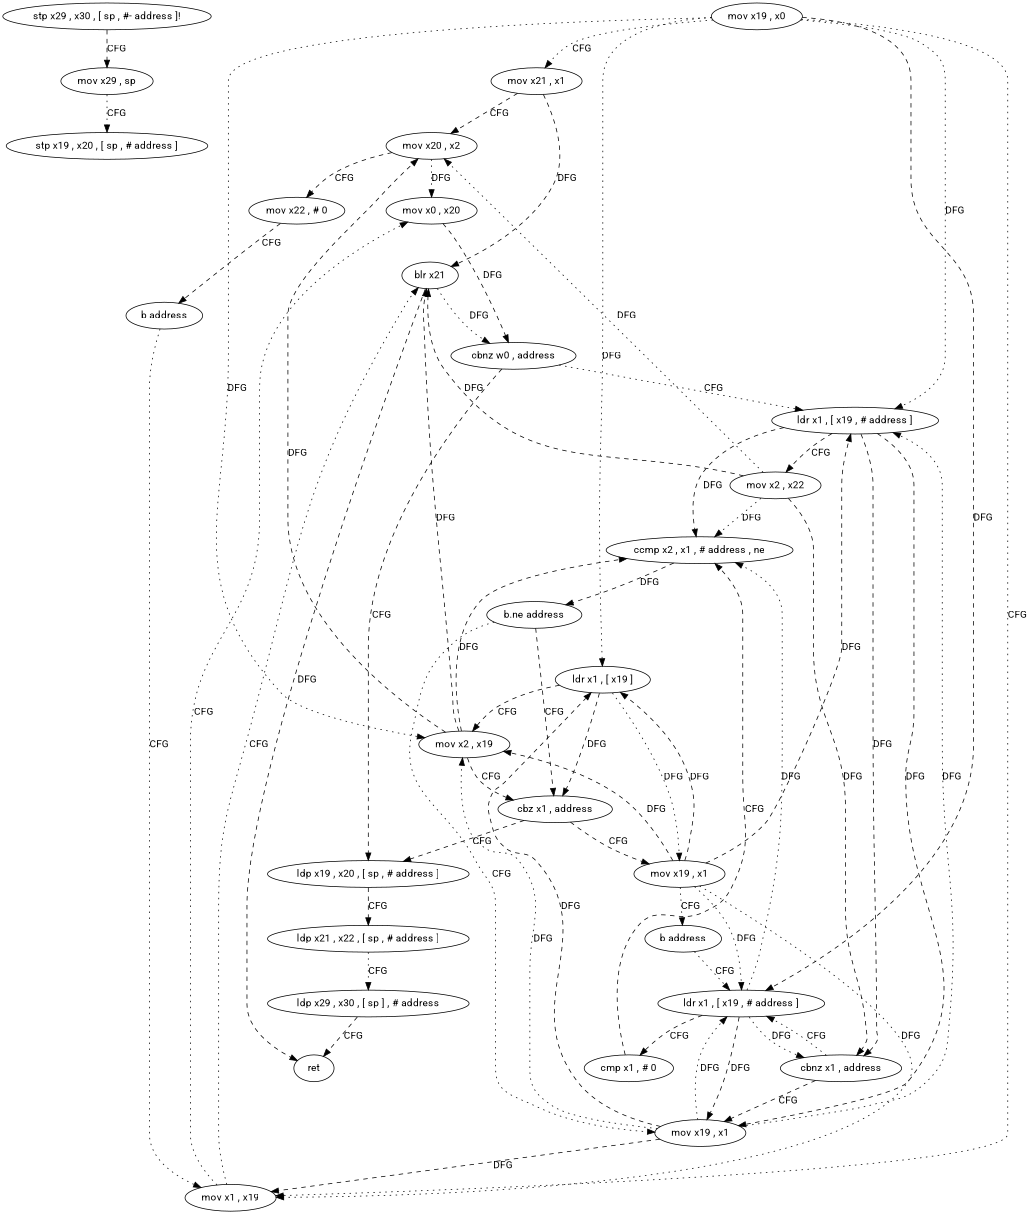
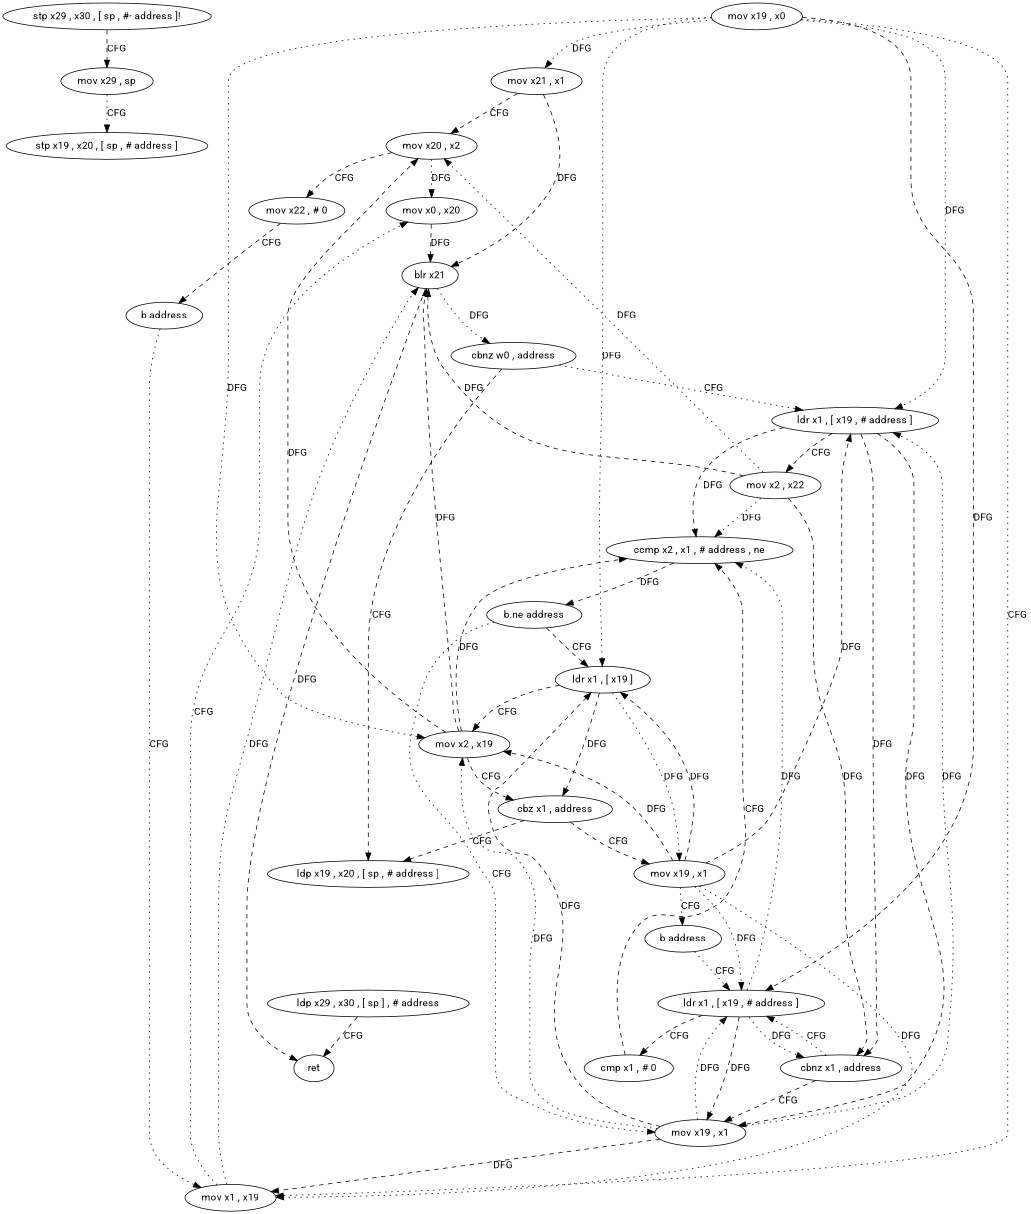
(582, 49) -> (582, 49)
(478, 278) -> (431, 239)
(544, 708) -> (564, 645)
(259, 744) -> (259, 744)
(368, 939) -> none
